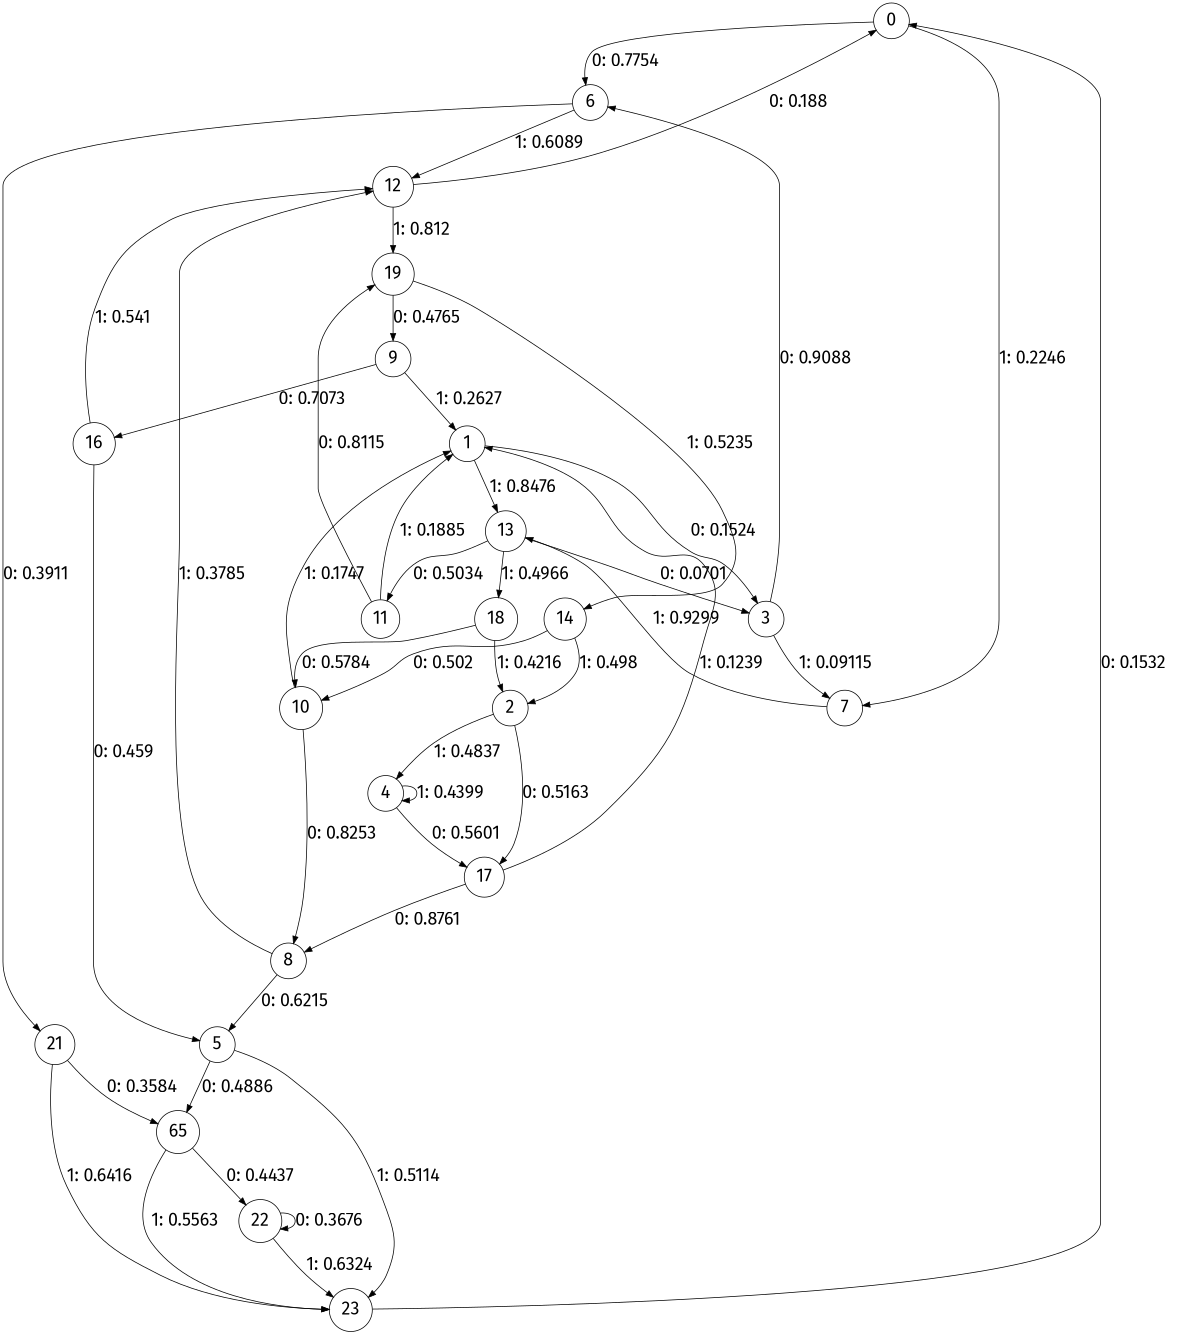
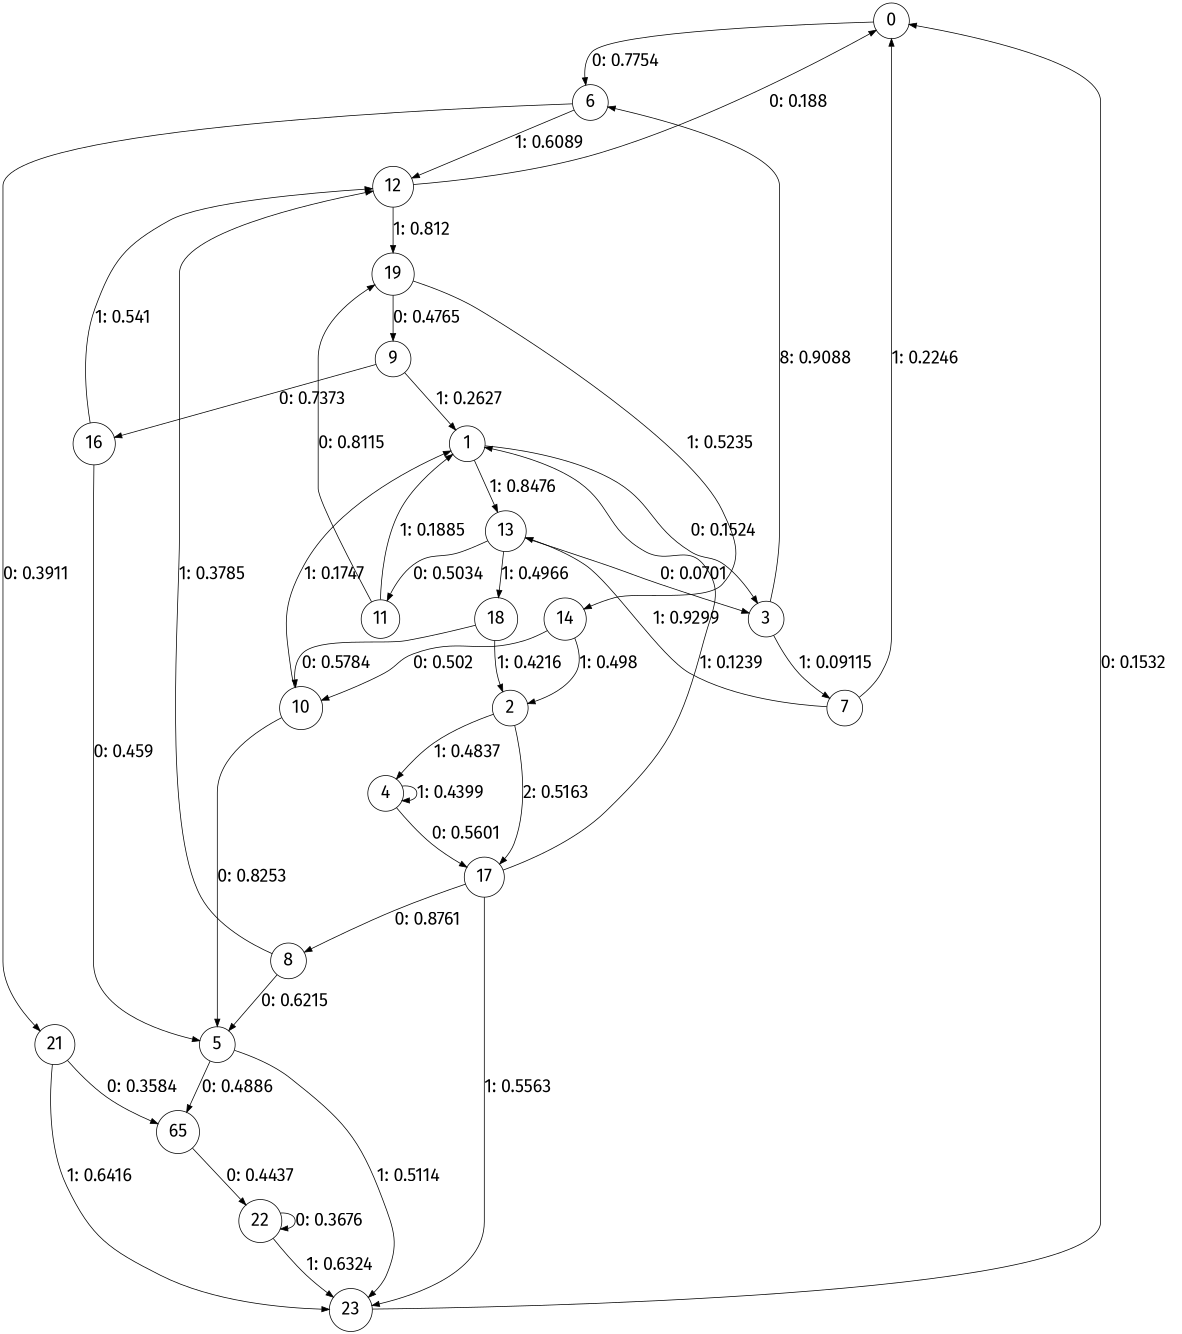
(822, 359) -> (822, 359)
(999, 382) -> (891, 377)
(319, 400) -> (319, 400)
(563, 793) -> (563, 793)
(307, 833) -> (217, 854)
(184, 1273) -> (484, 1131)
